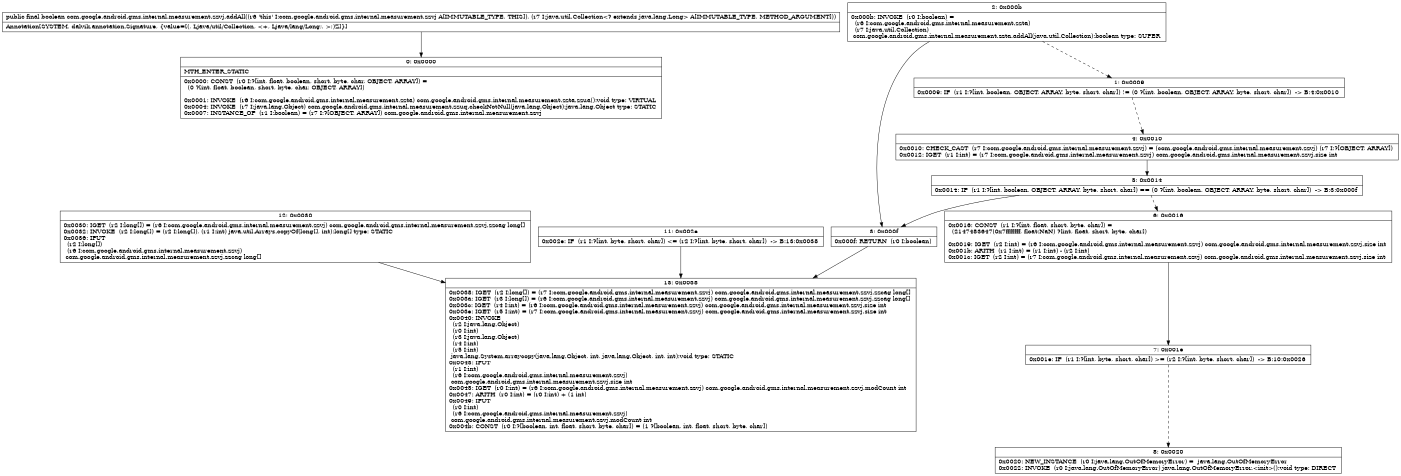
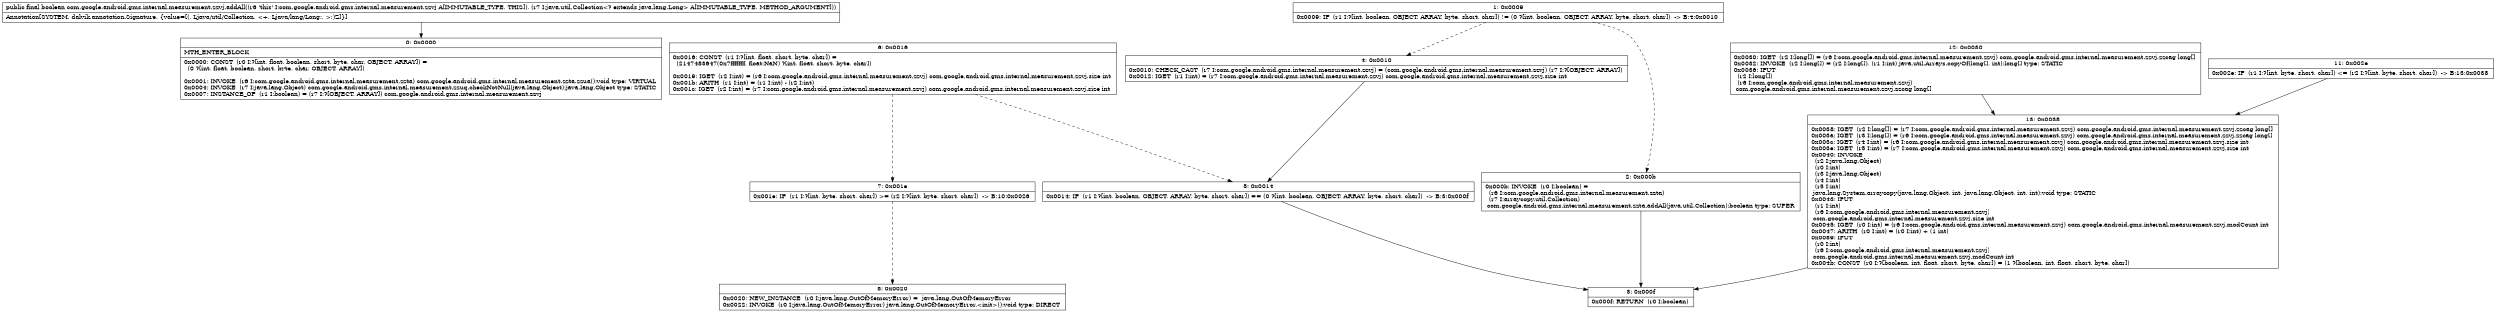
(890, 30) -> (1533, 200)
(1075, 59) -> (1651, 80)
(217, 72) -> (217, 52)
(1153, 201) -> (1102, 136)
(842, 261) -> (1753, 279)
(1168, 302) -> (893, 136)
(472, 401) -> (1834, 238)
